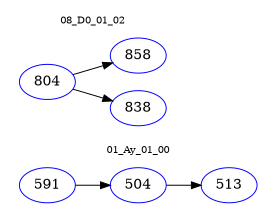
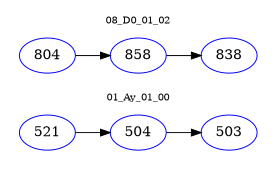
(88, 94) -> (179, 56)
(47, 185) -> (47, 133)
(229, 185) -> (229, 133)
